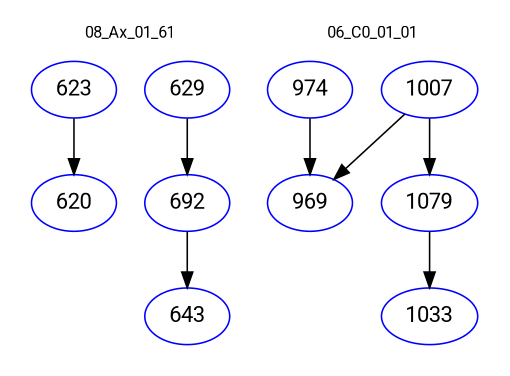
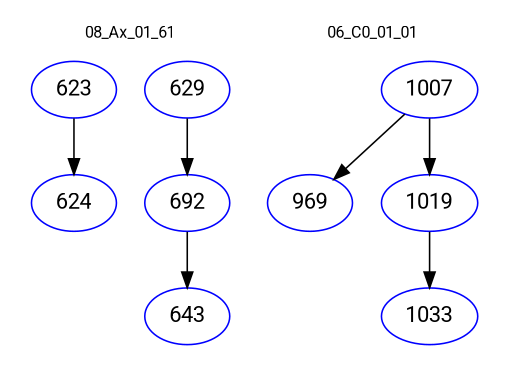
(310, 90) -> none
(74, 203) -> (74, 203)
(430, 203) -> (430, 203)
